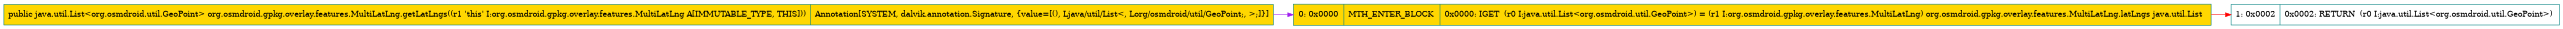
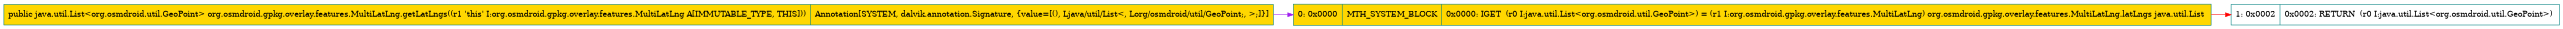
(1391, 14) -> (1392, 14)
